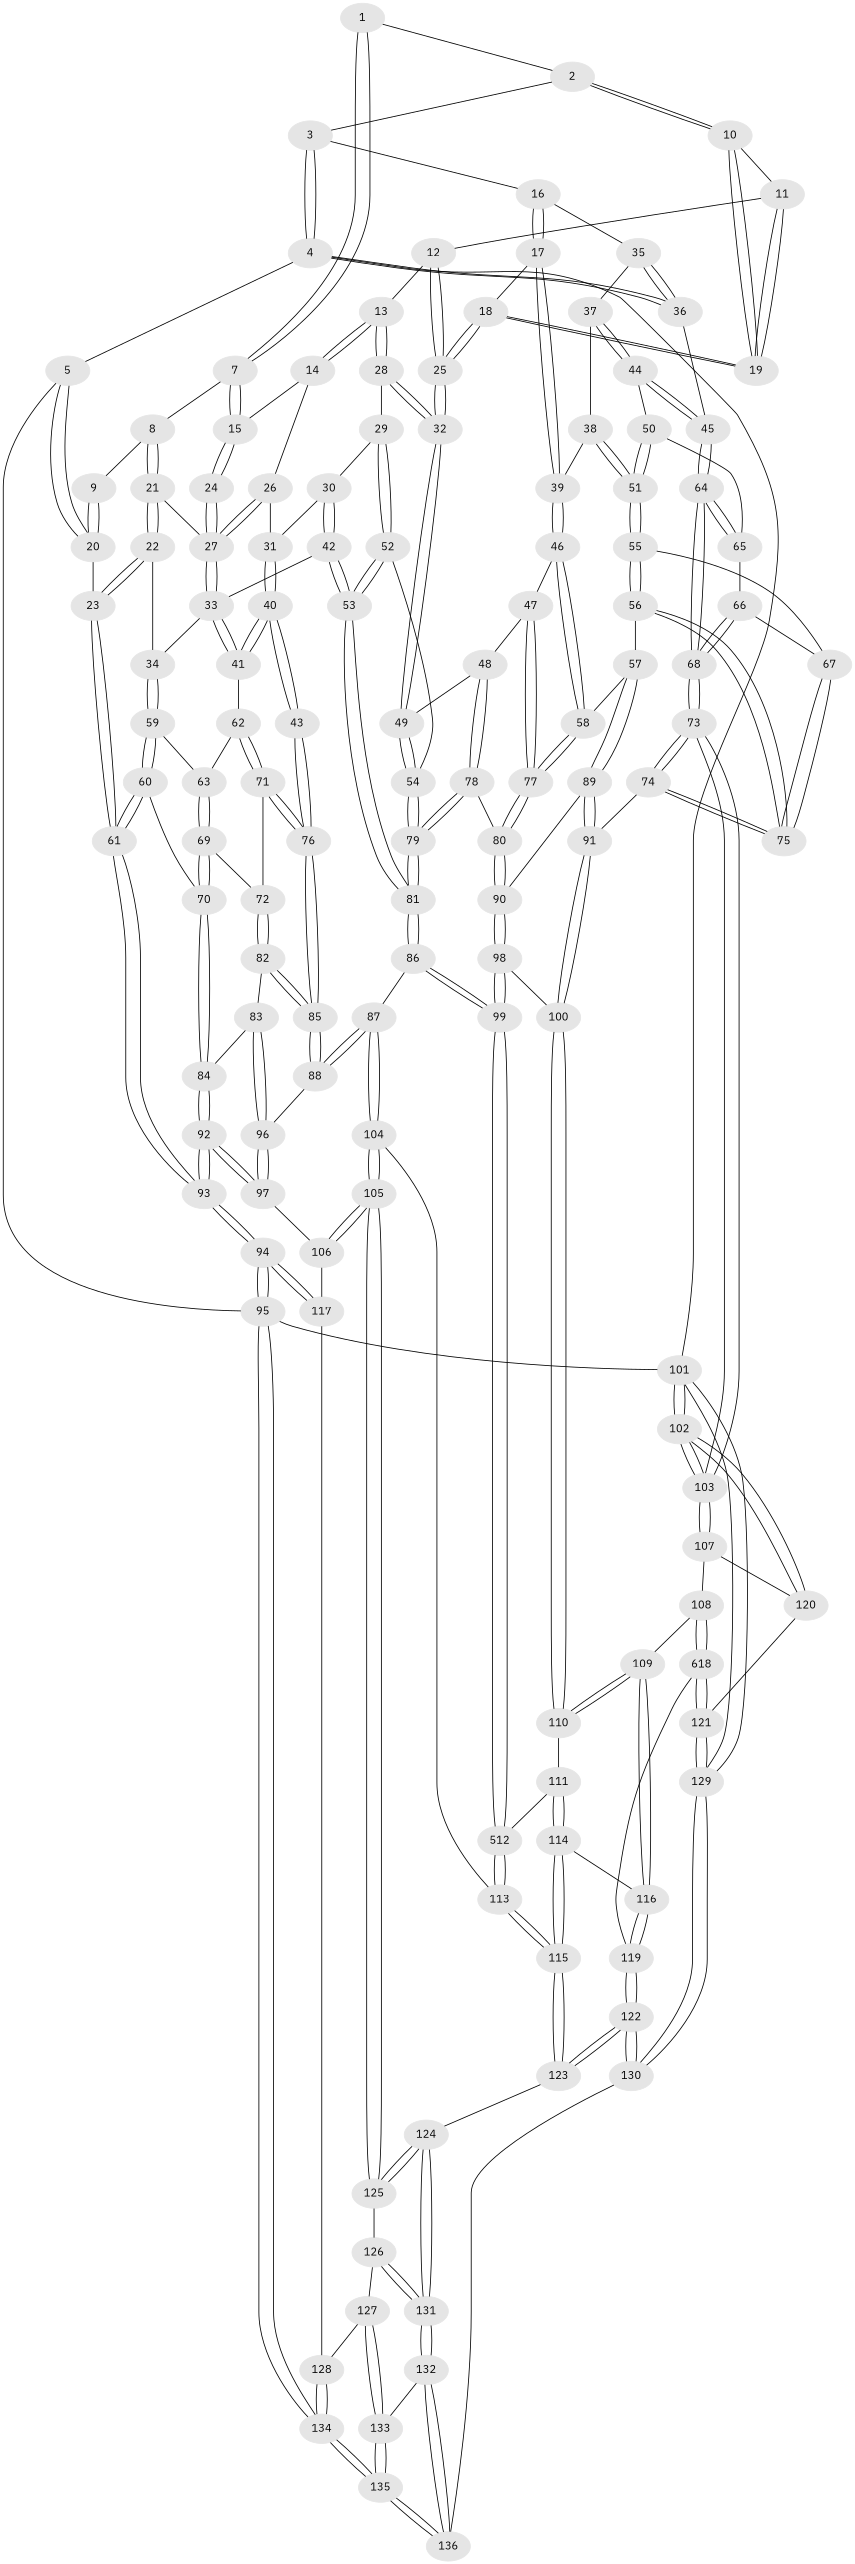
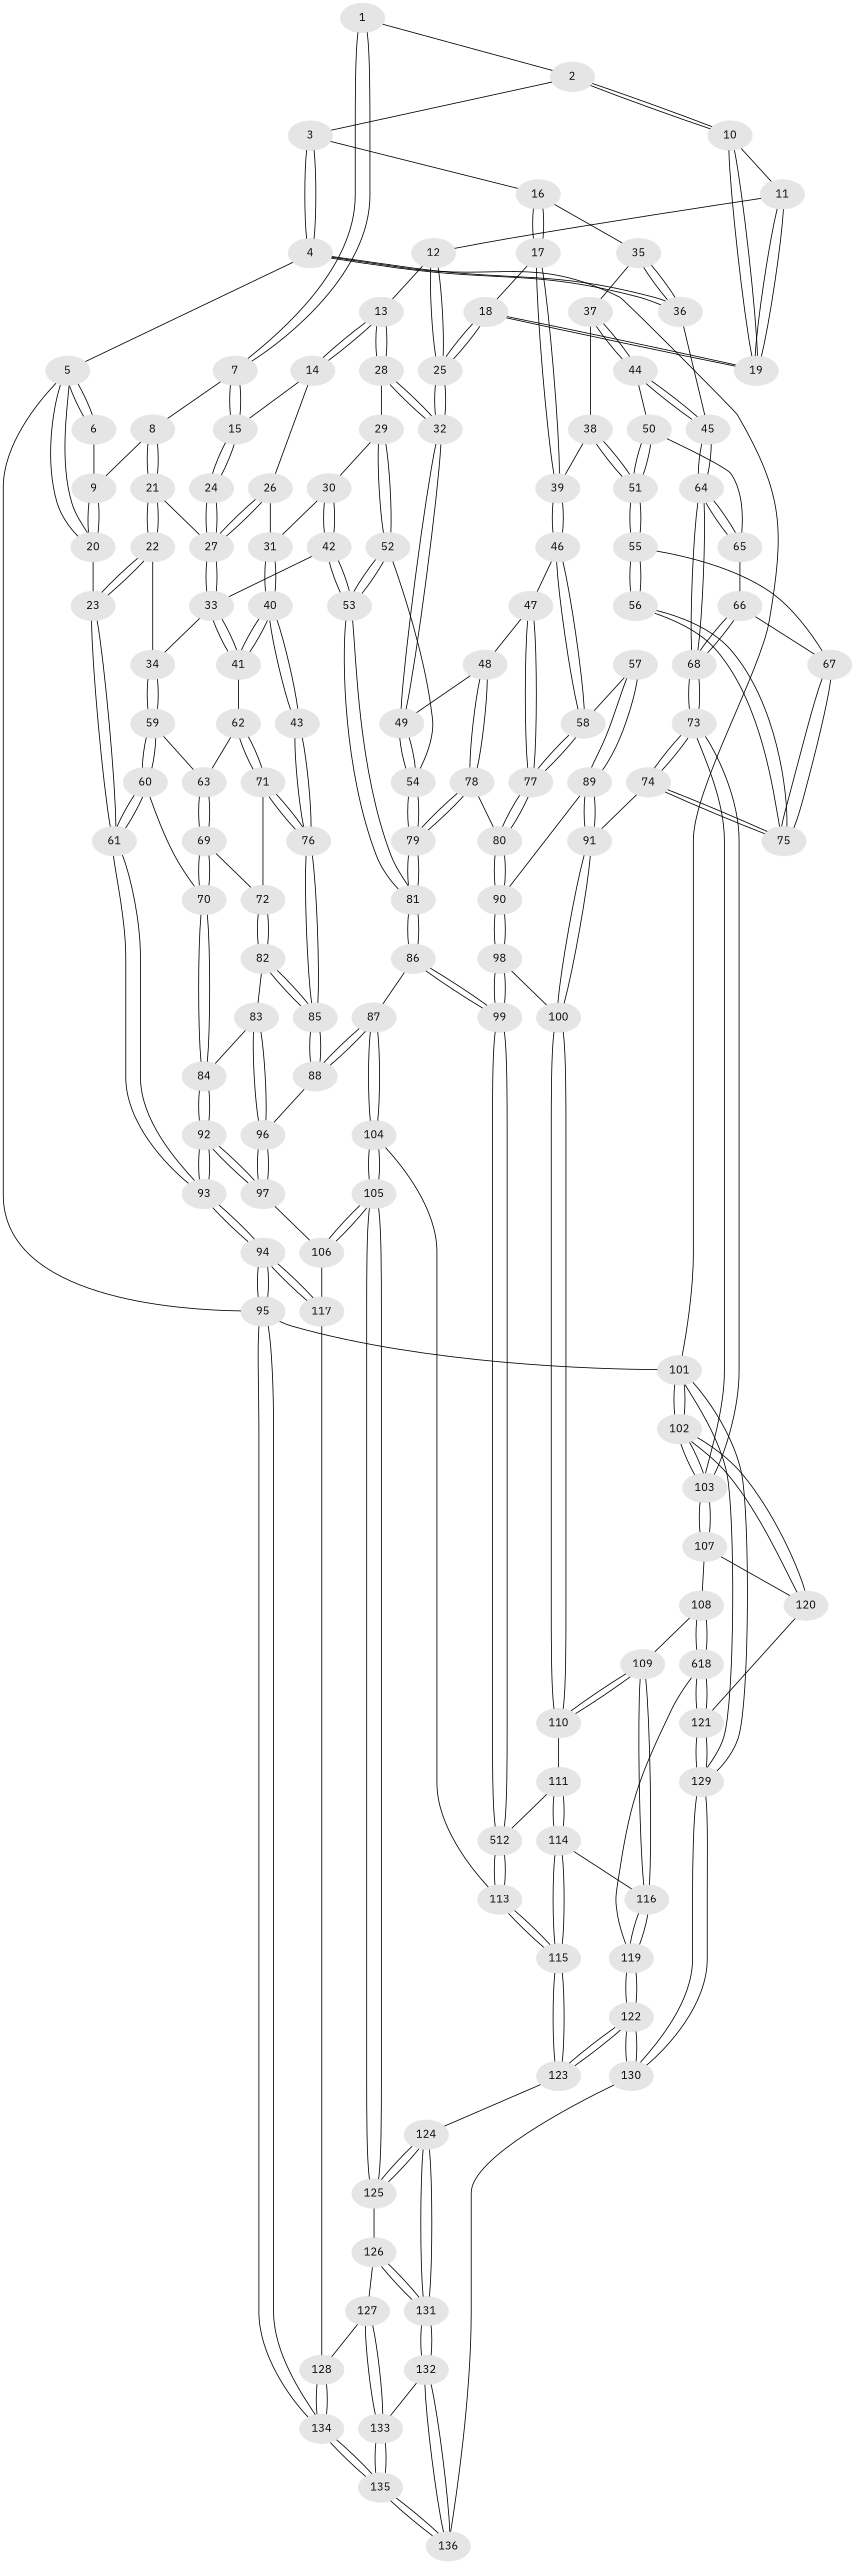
none -> (94, 430)
(635, 635) -> none
